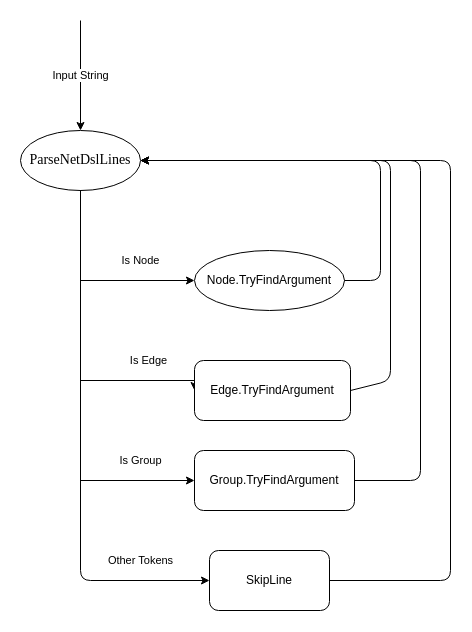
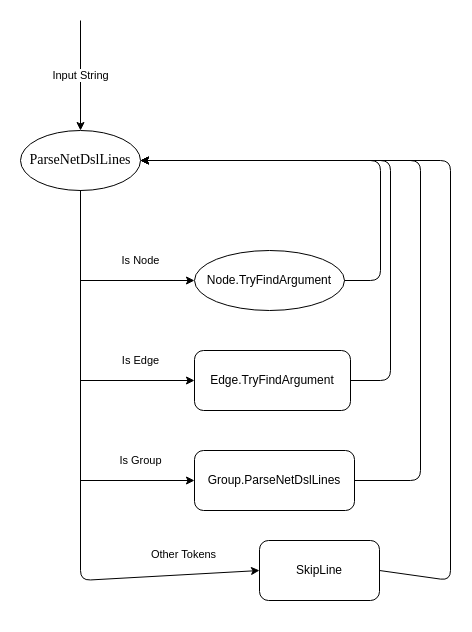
(273, 391) -> (273, 381)
(275, 481) -> (275, 481)
(270, 581) -> (320, 571)
